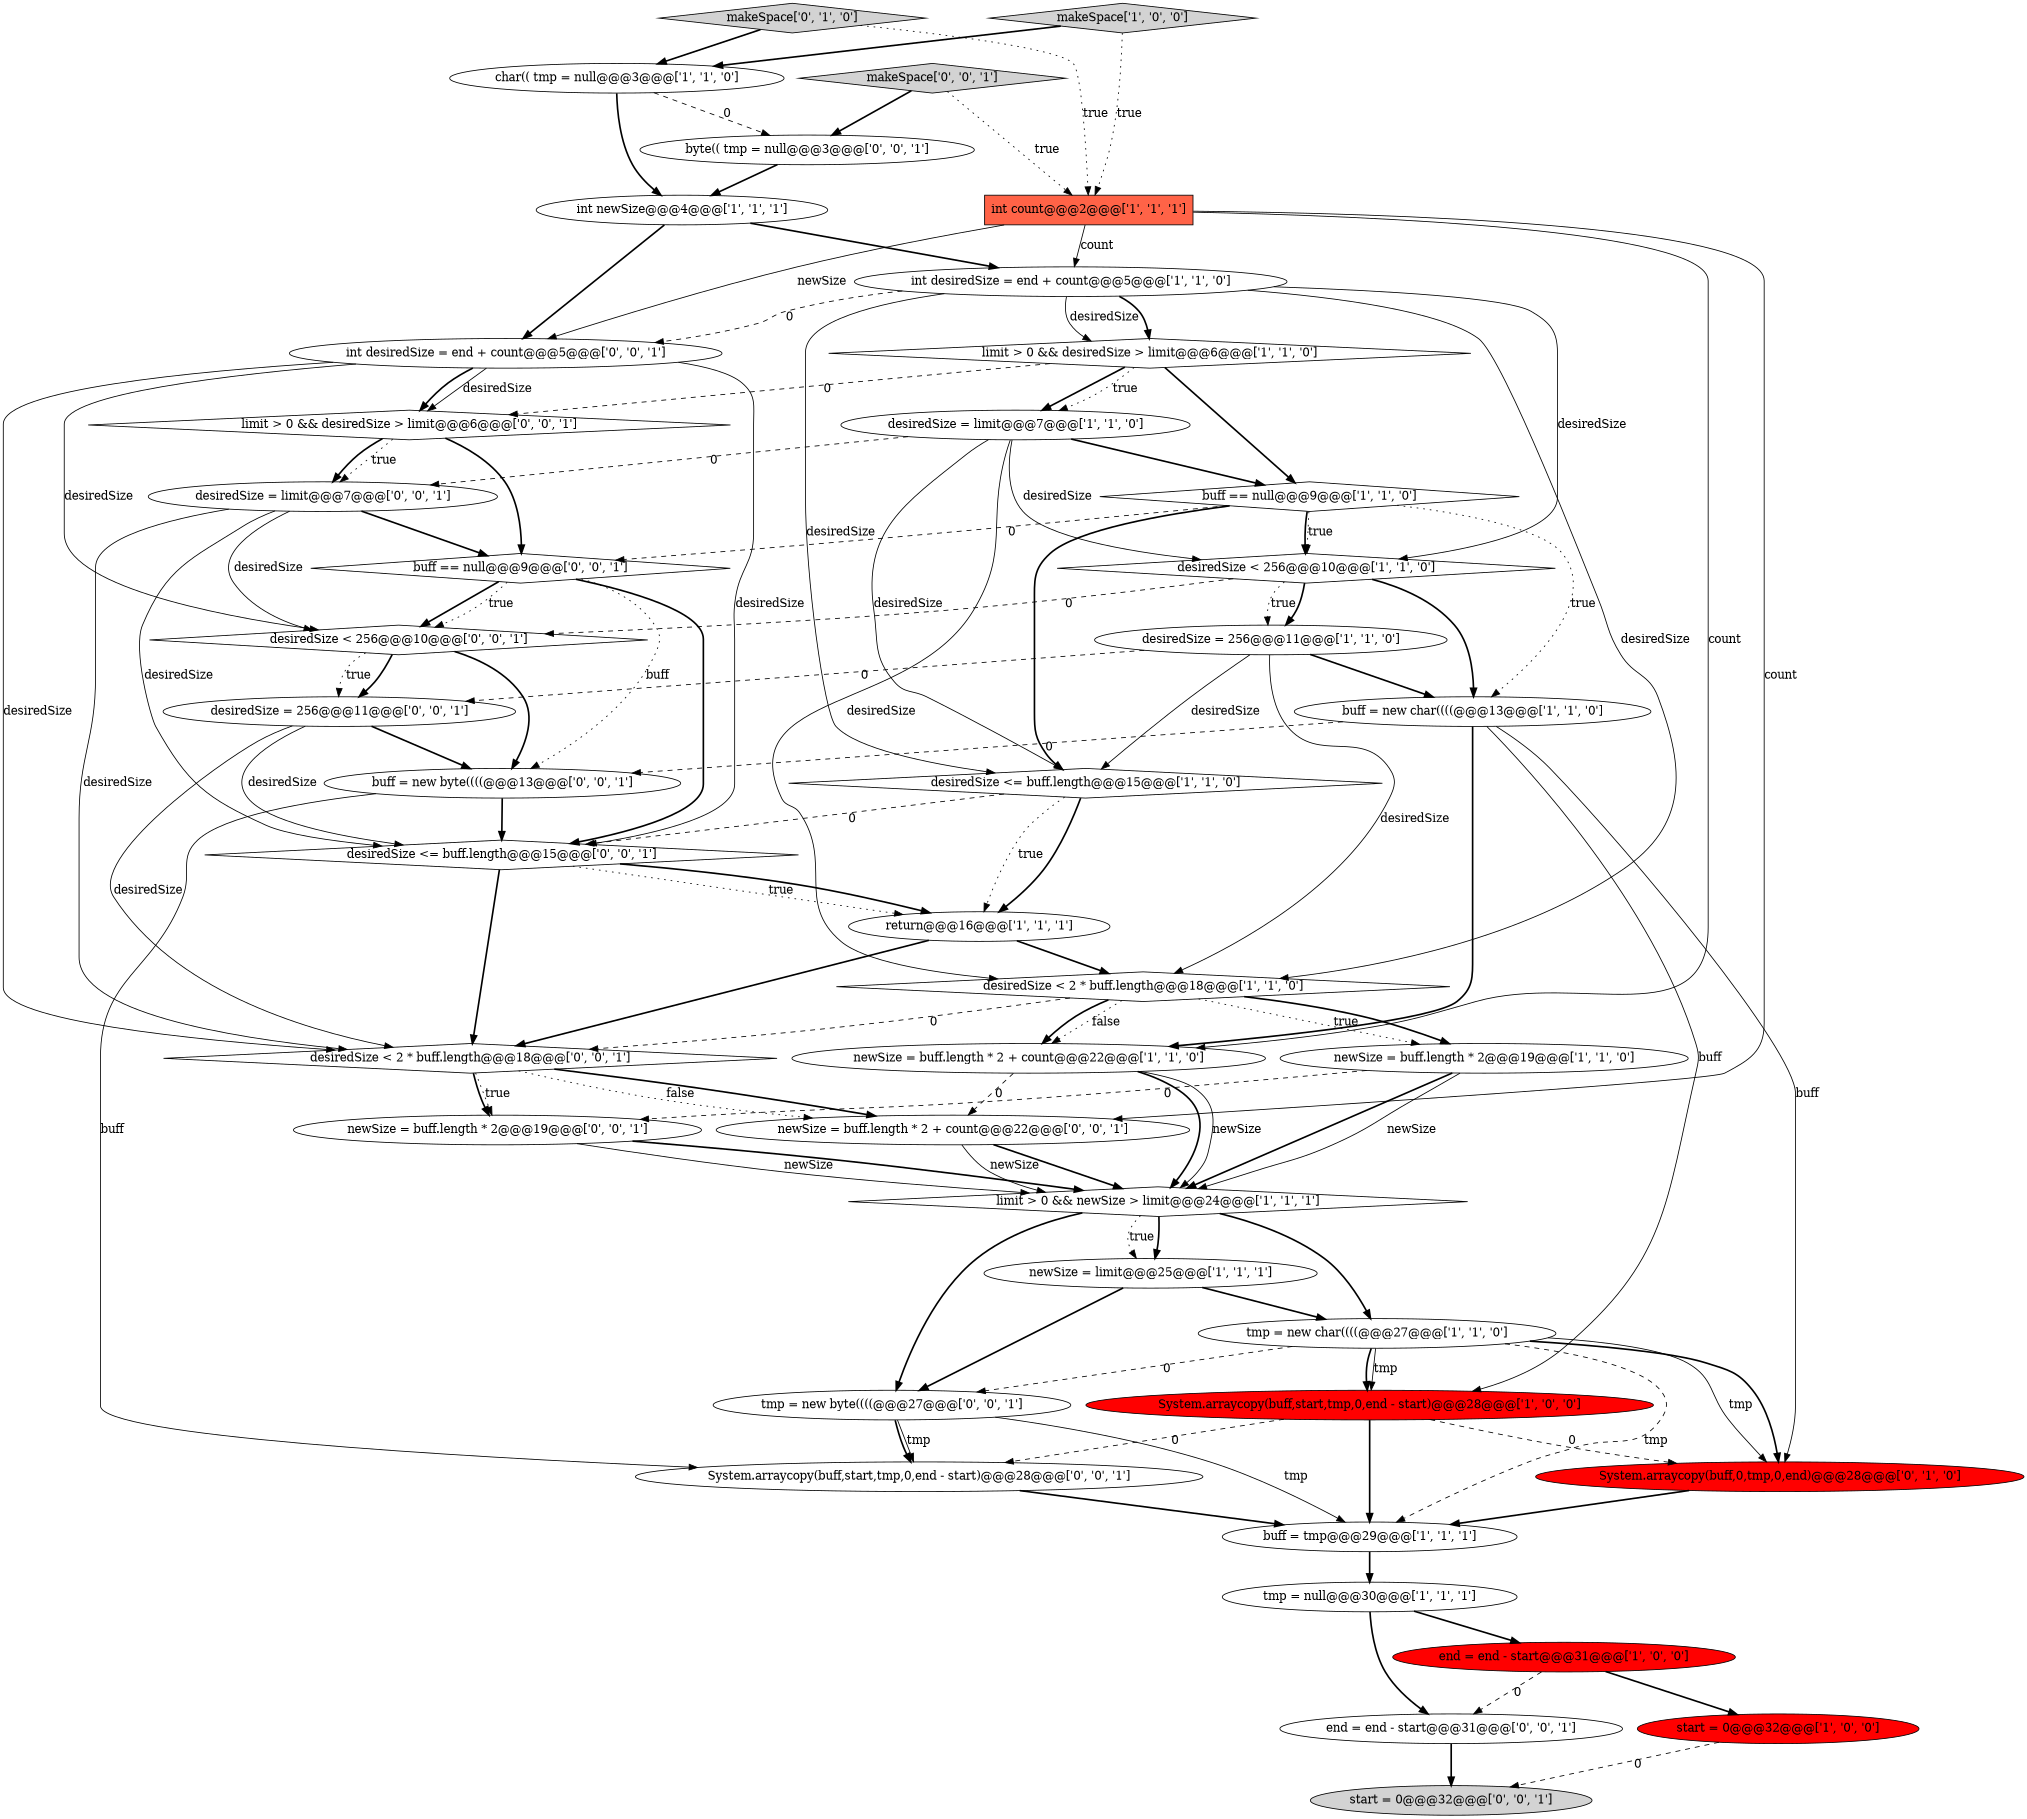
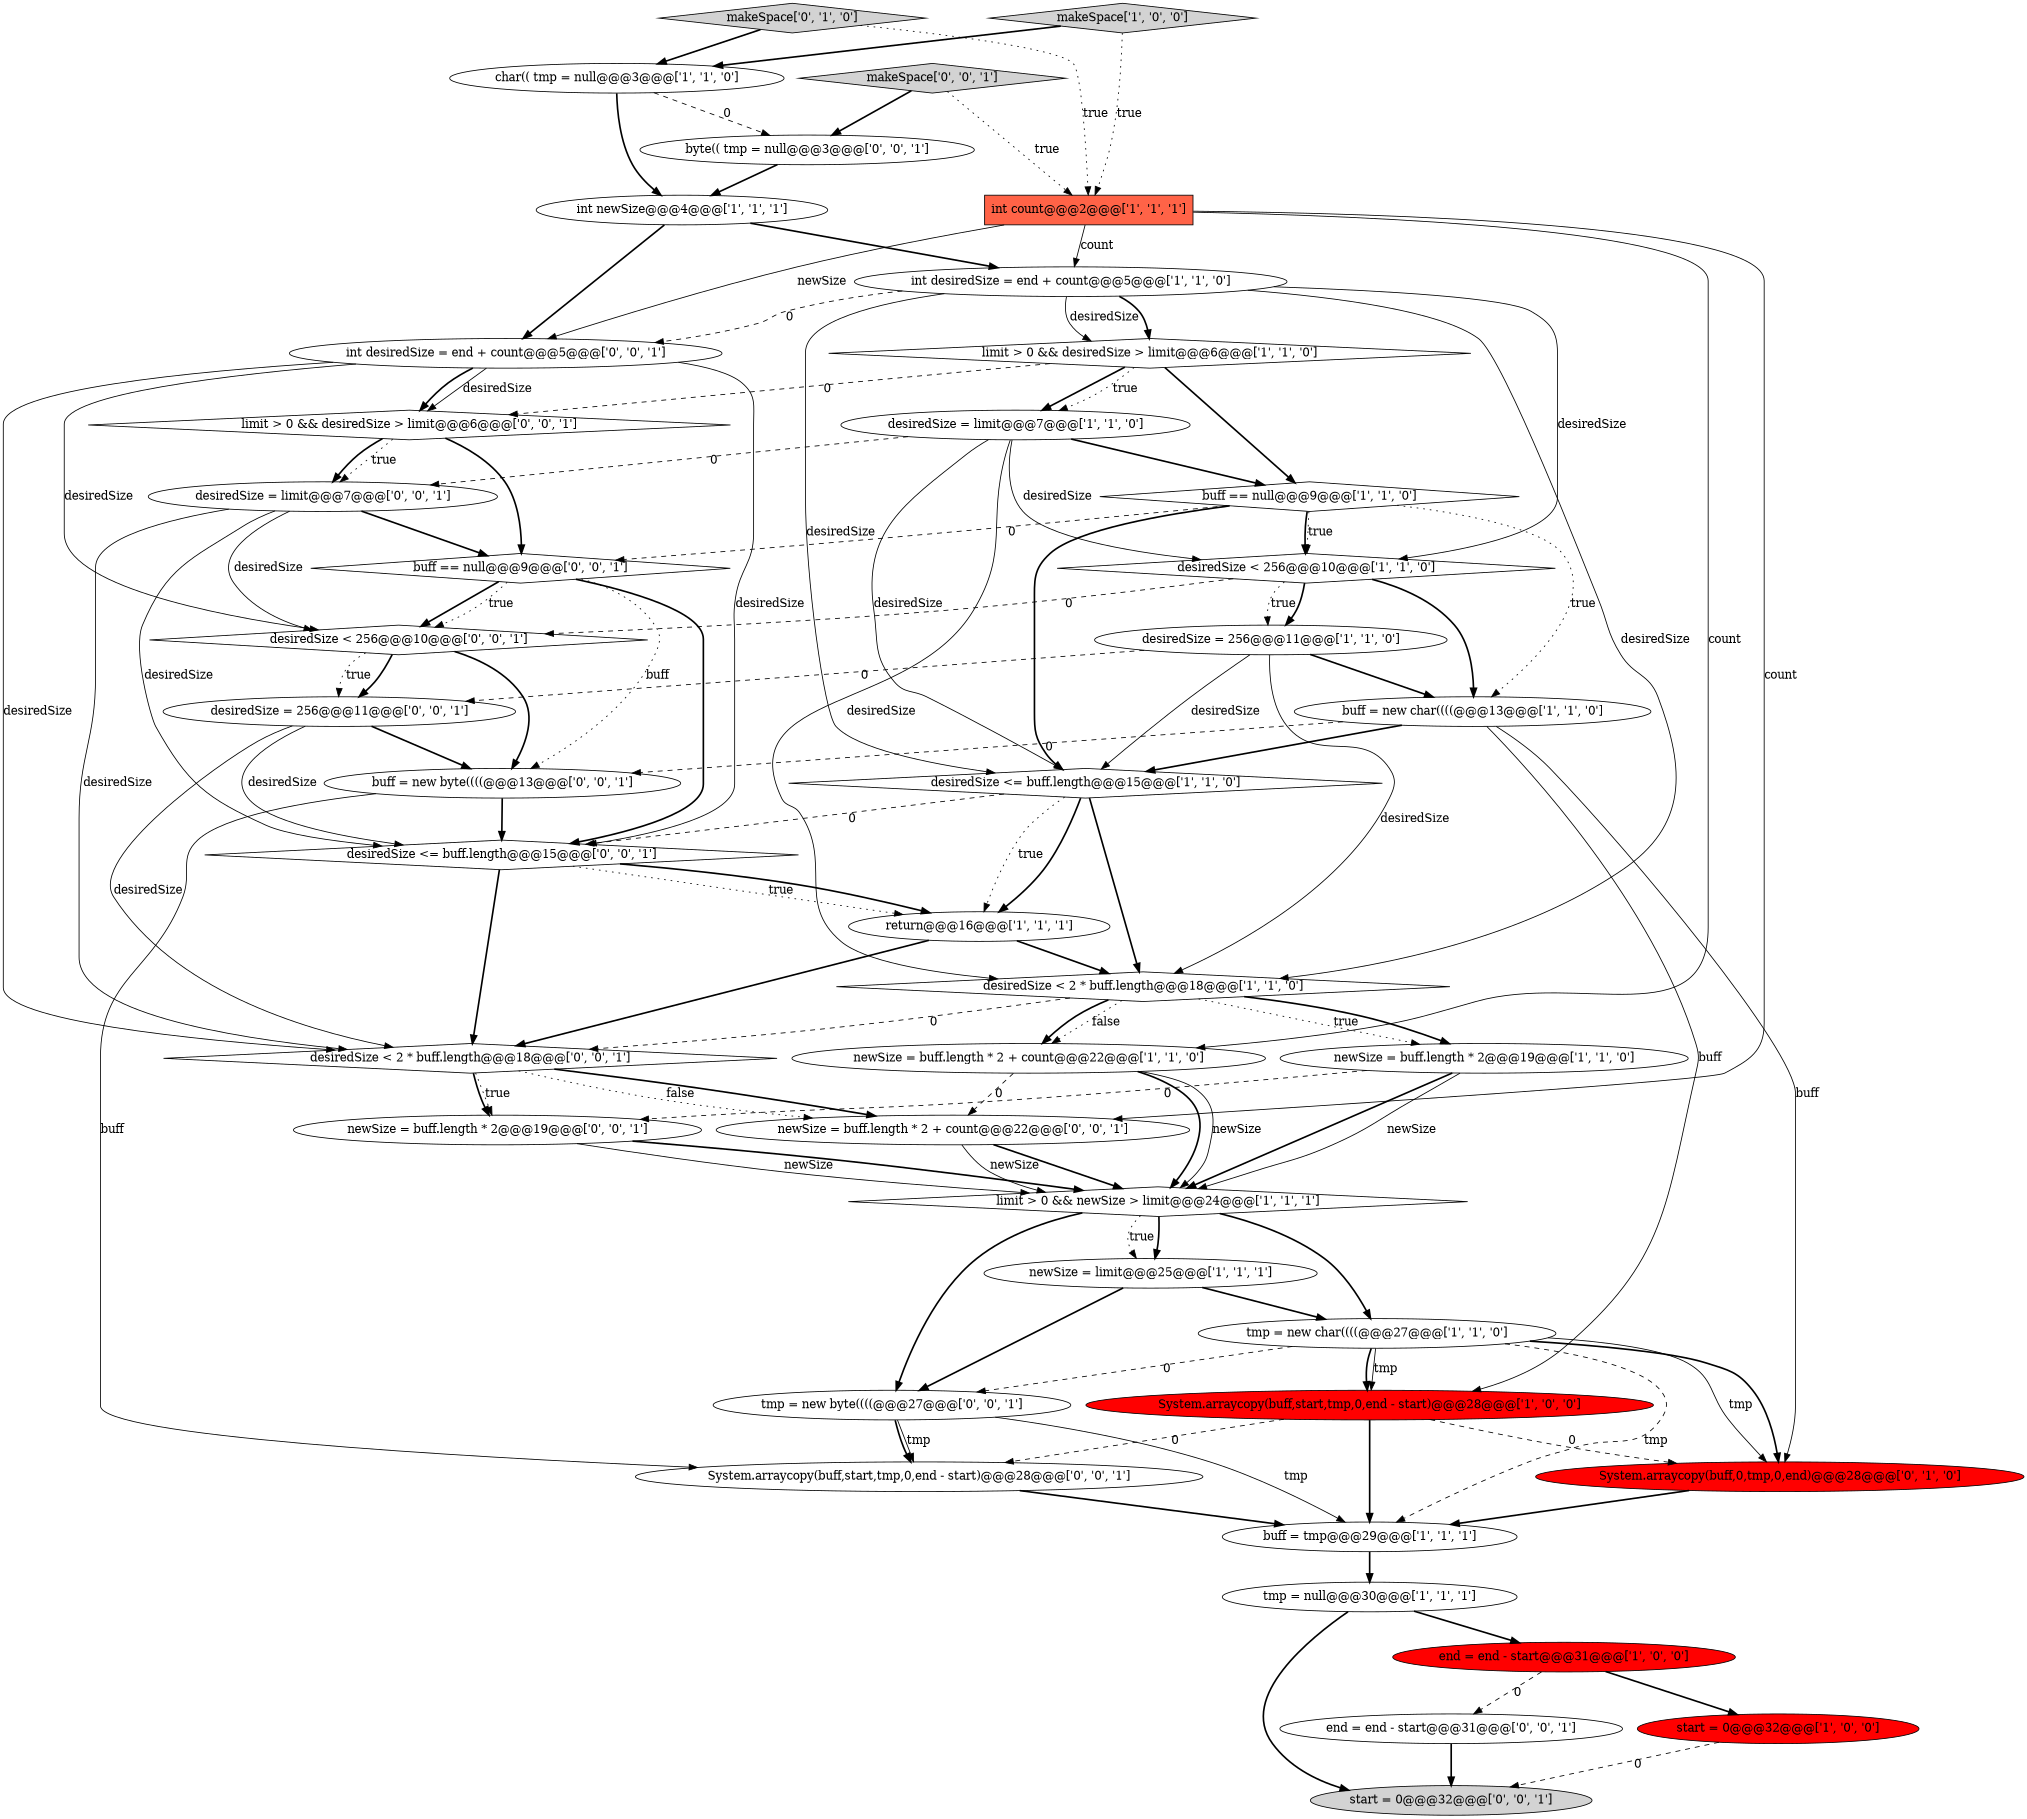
none -> (1113, 881)
(1466, 993) -> (1278, 748)
(1383, 1667) -> (1266, 1703)
